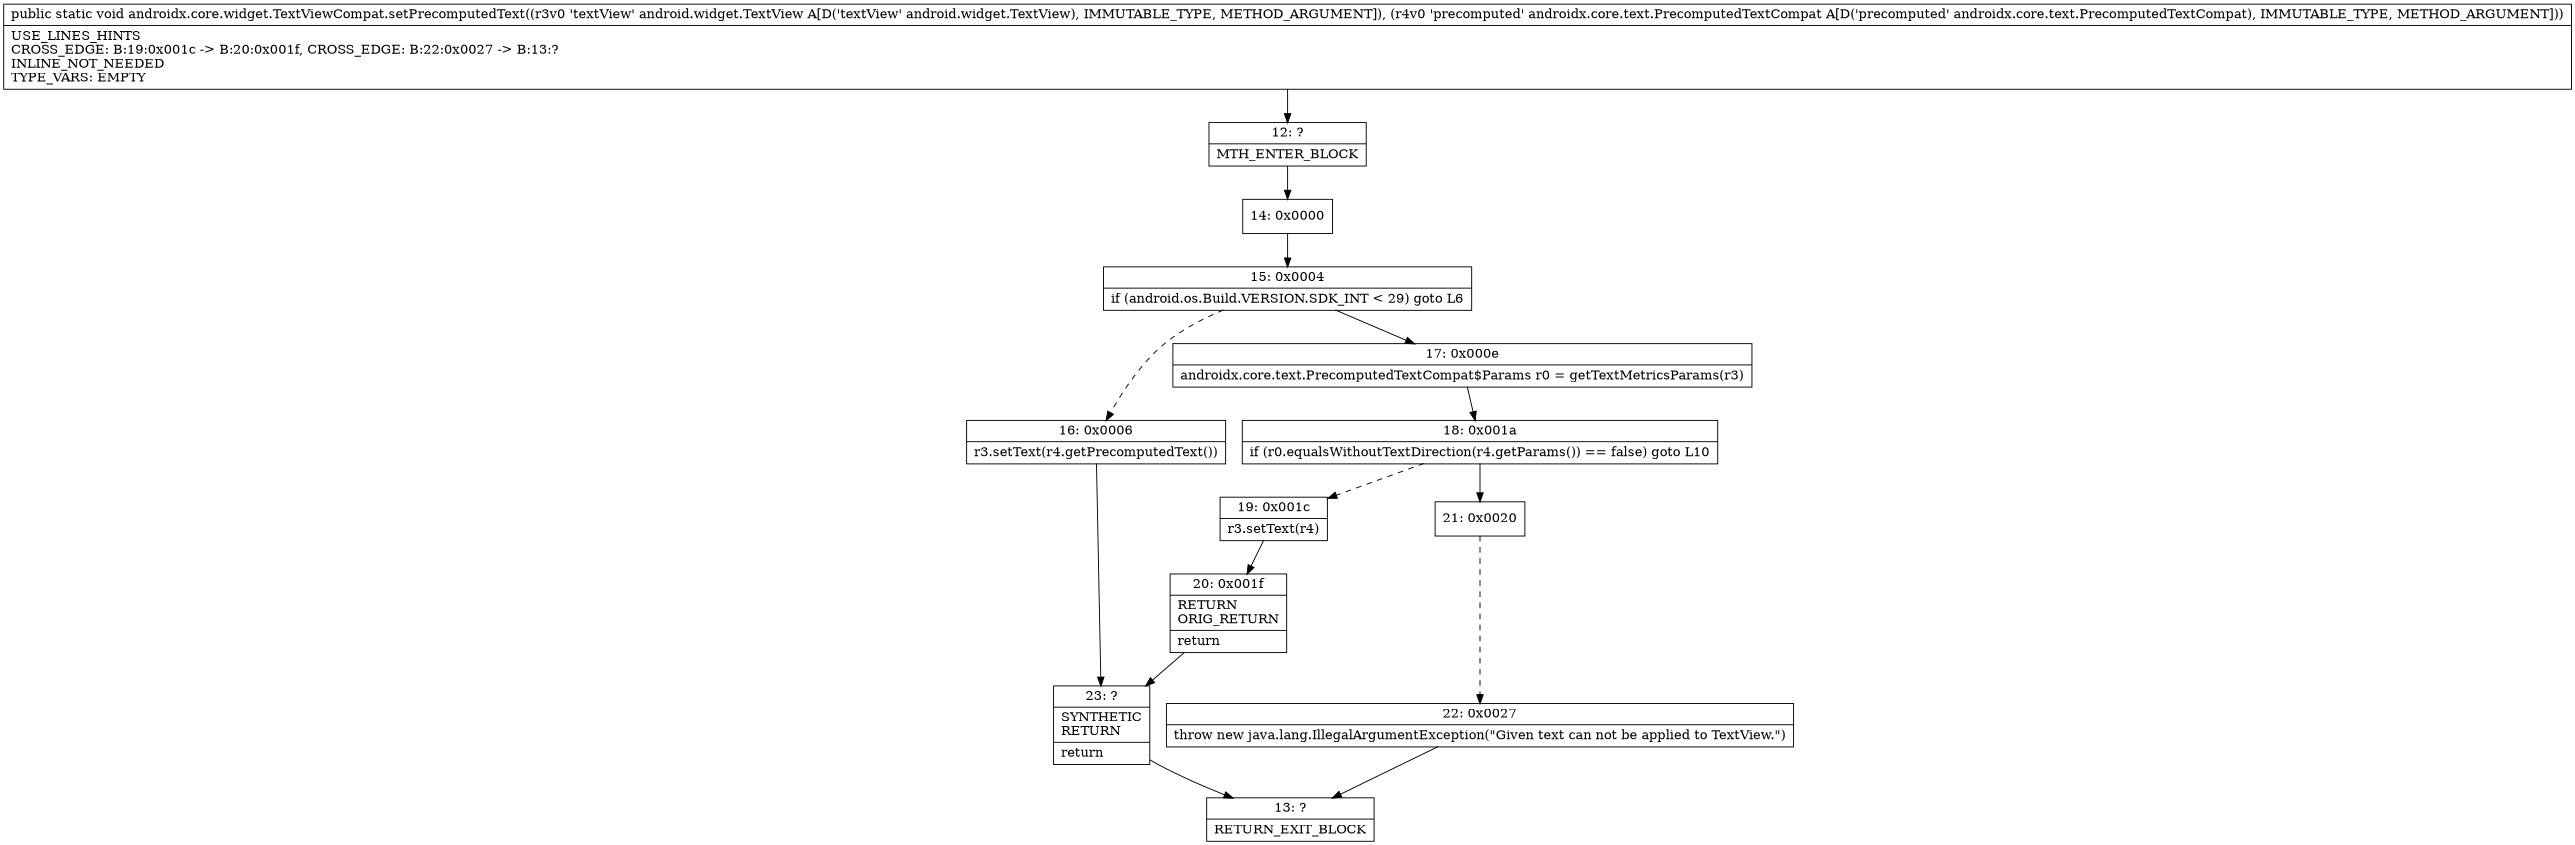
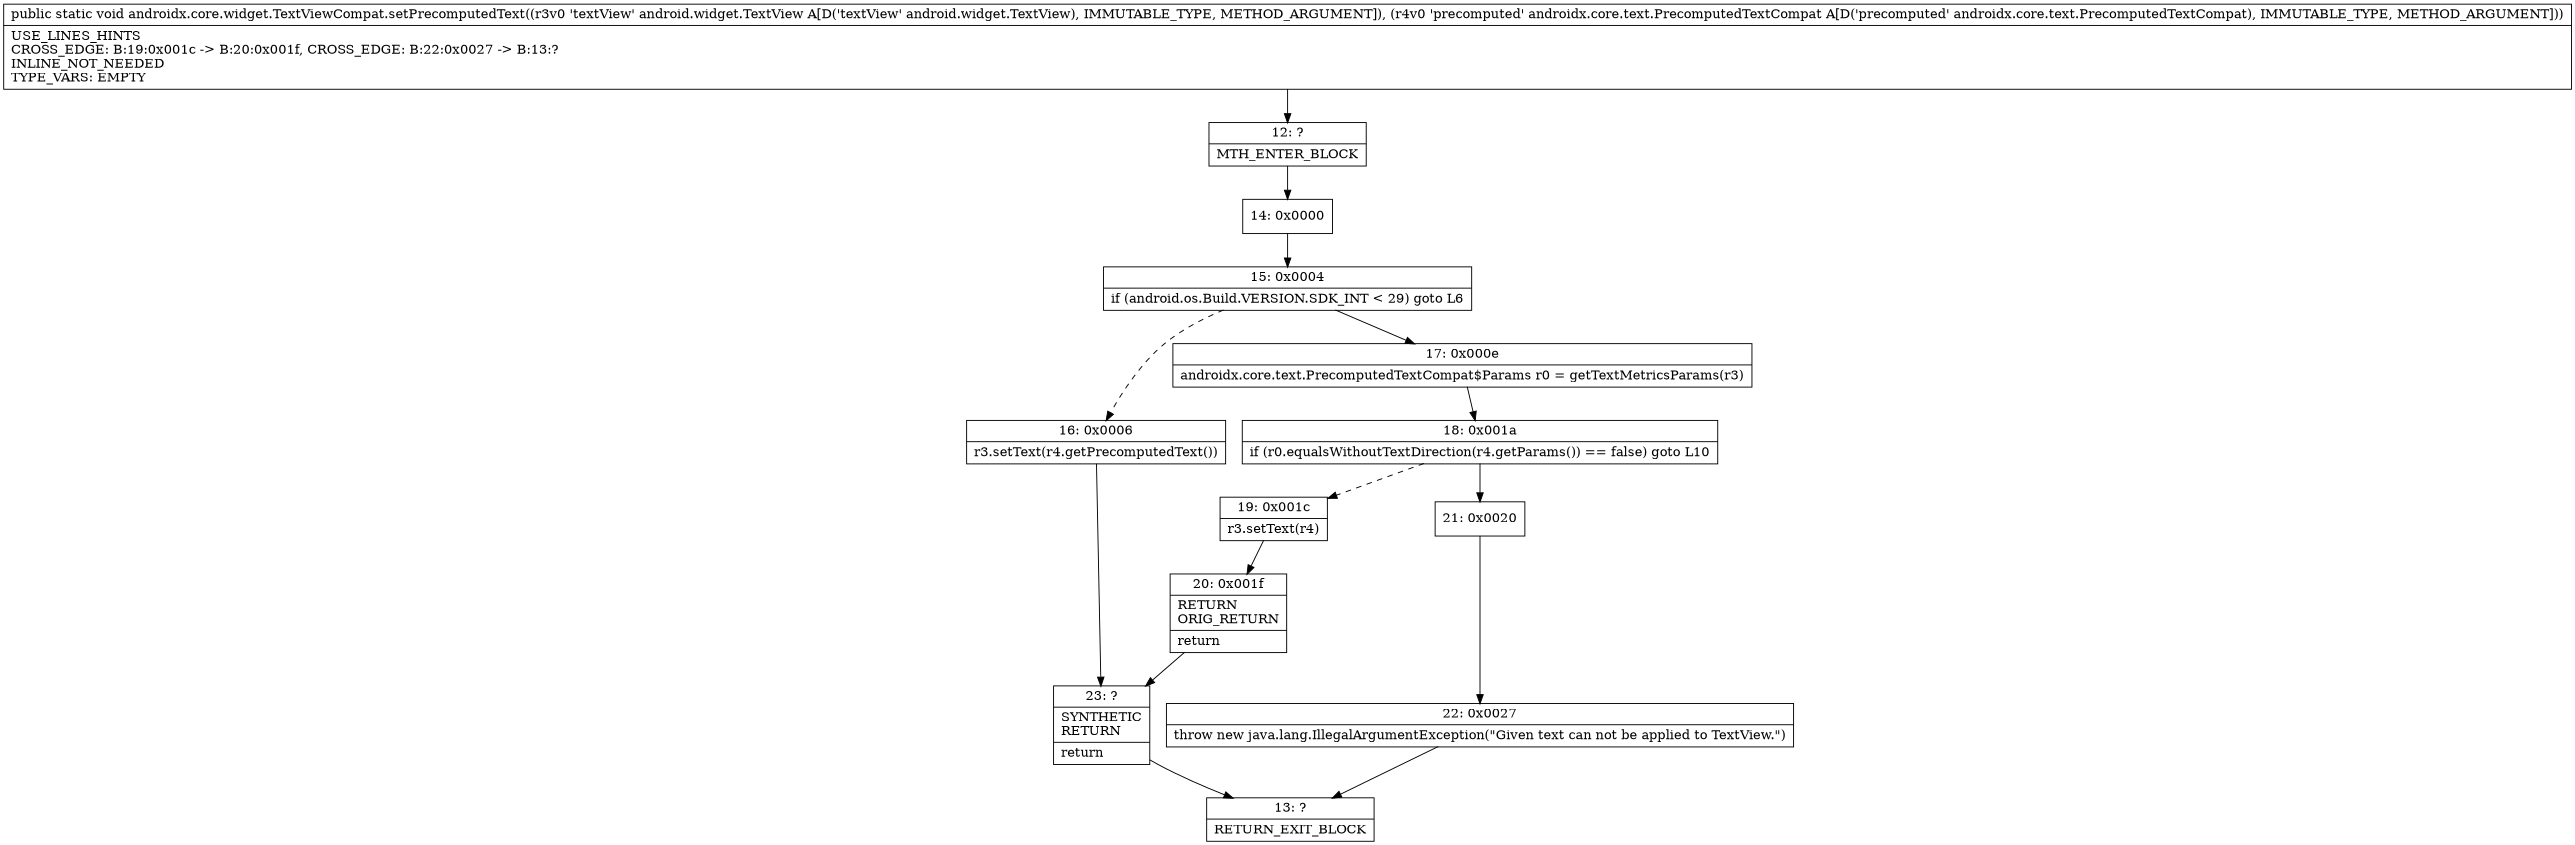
(1480, 615) -> (1480, 615)
